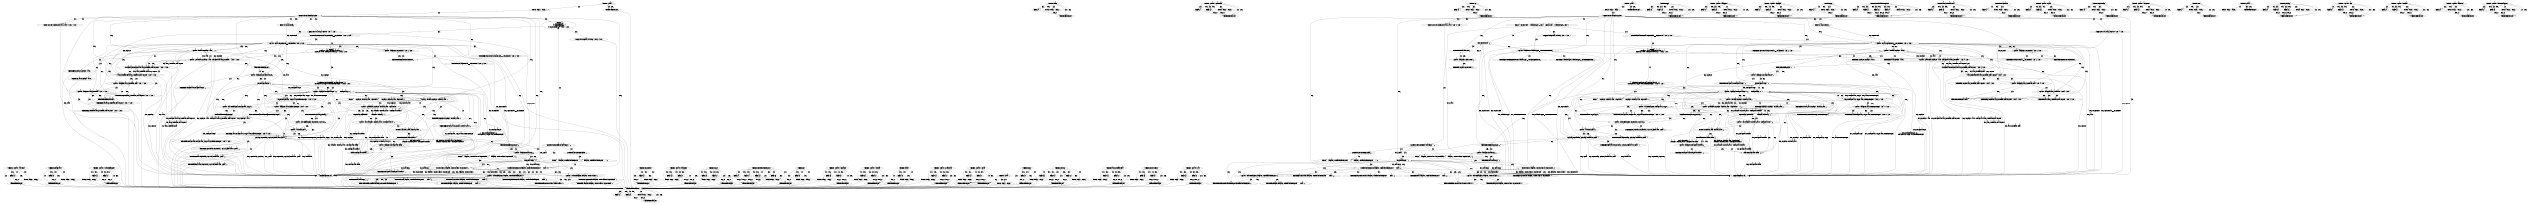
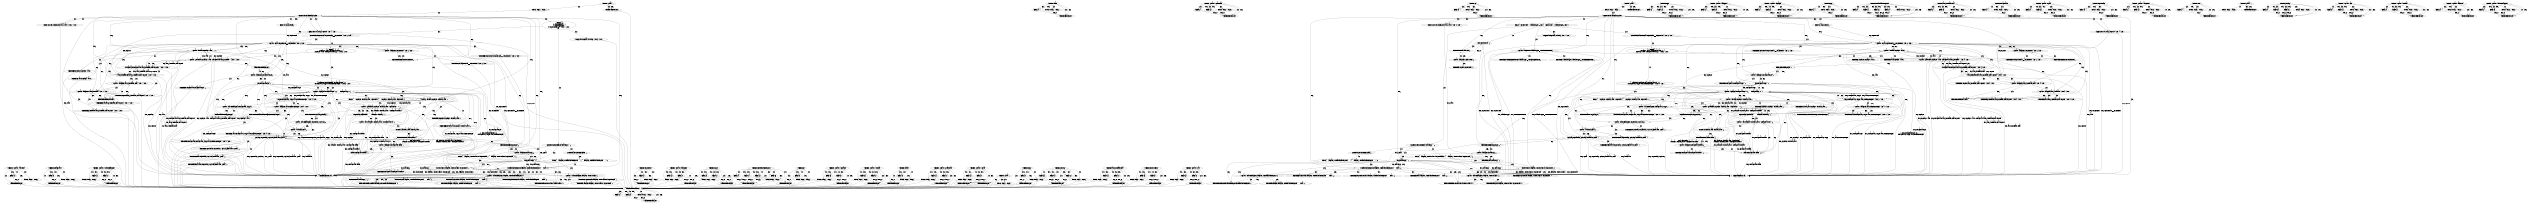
(1508, 47) -> none
